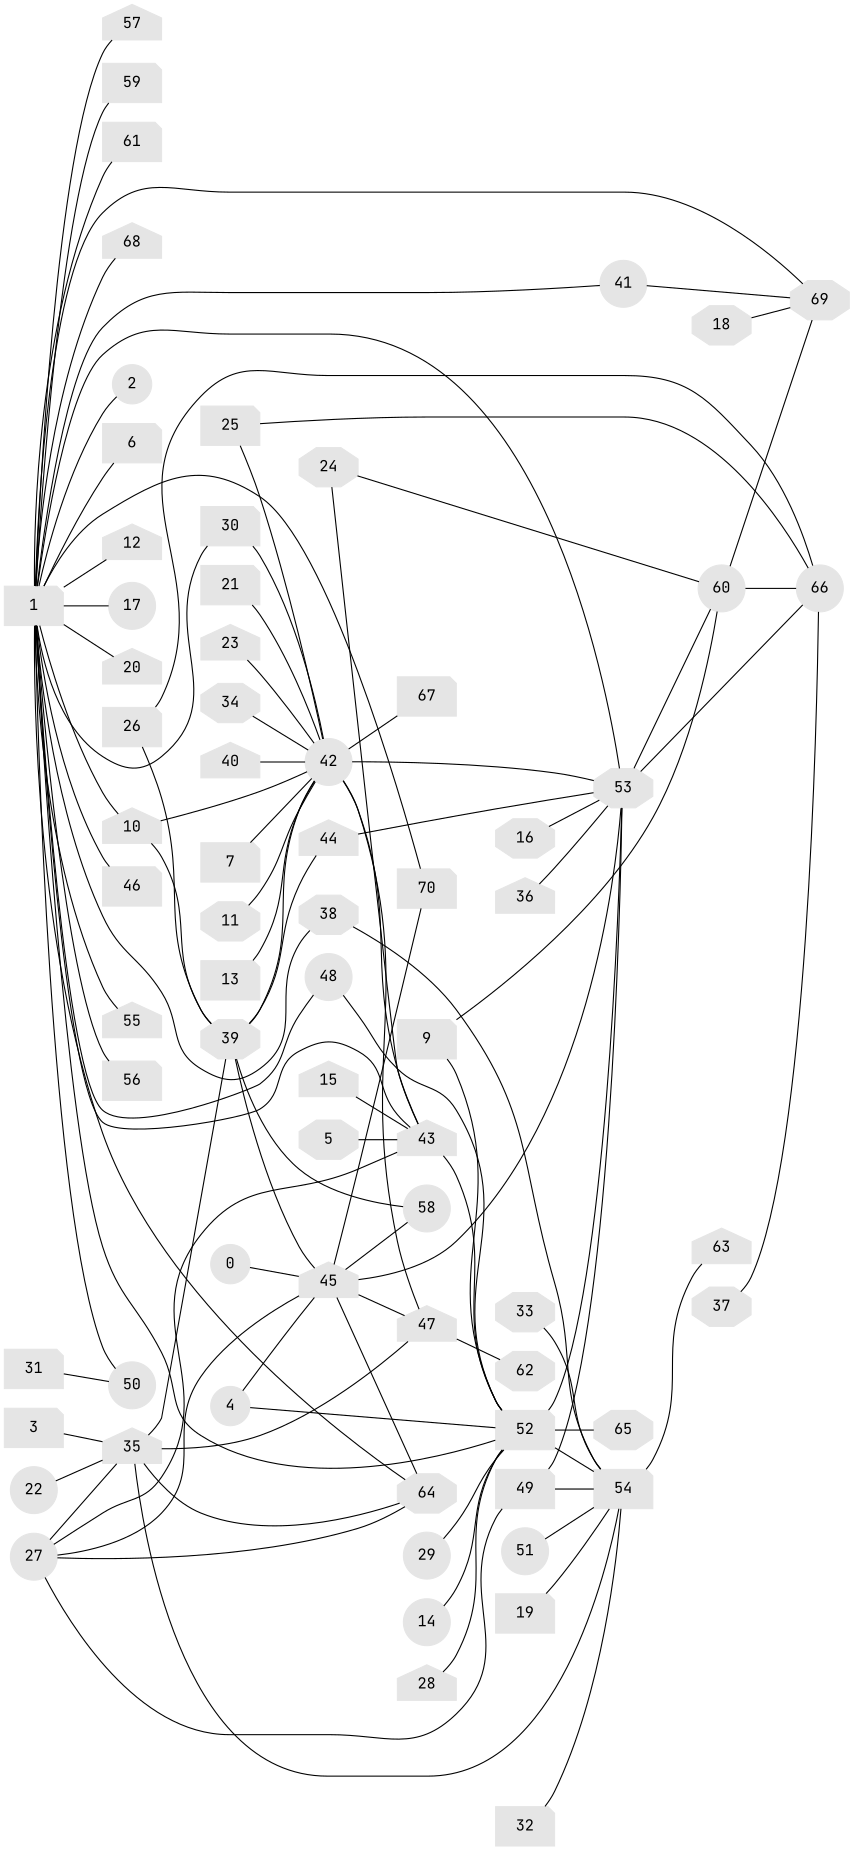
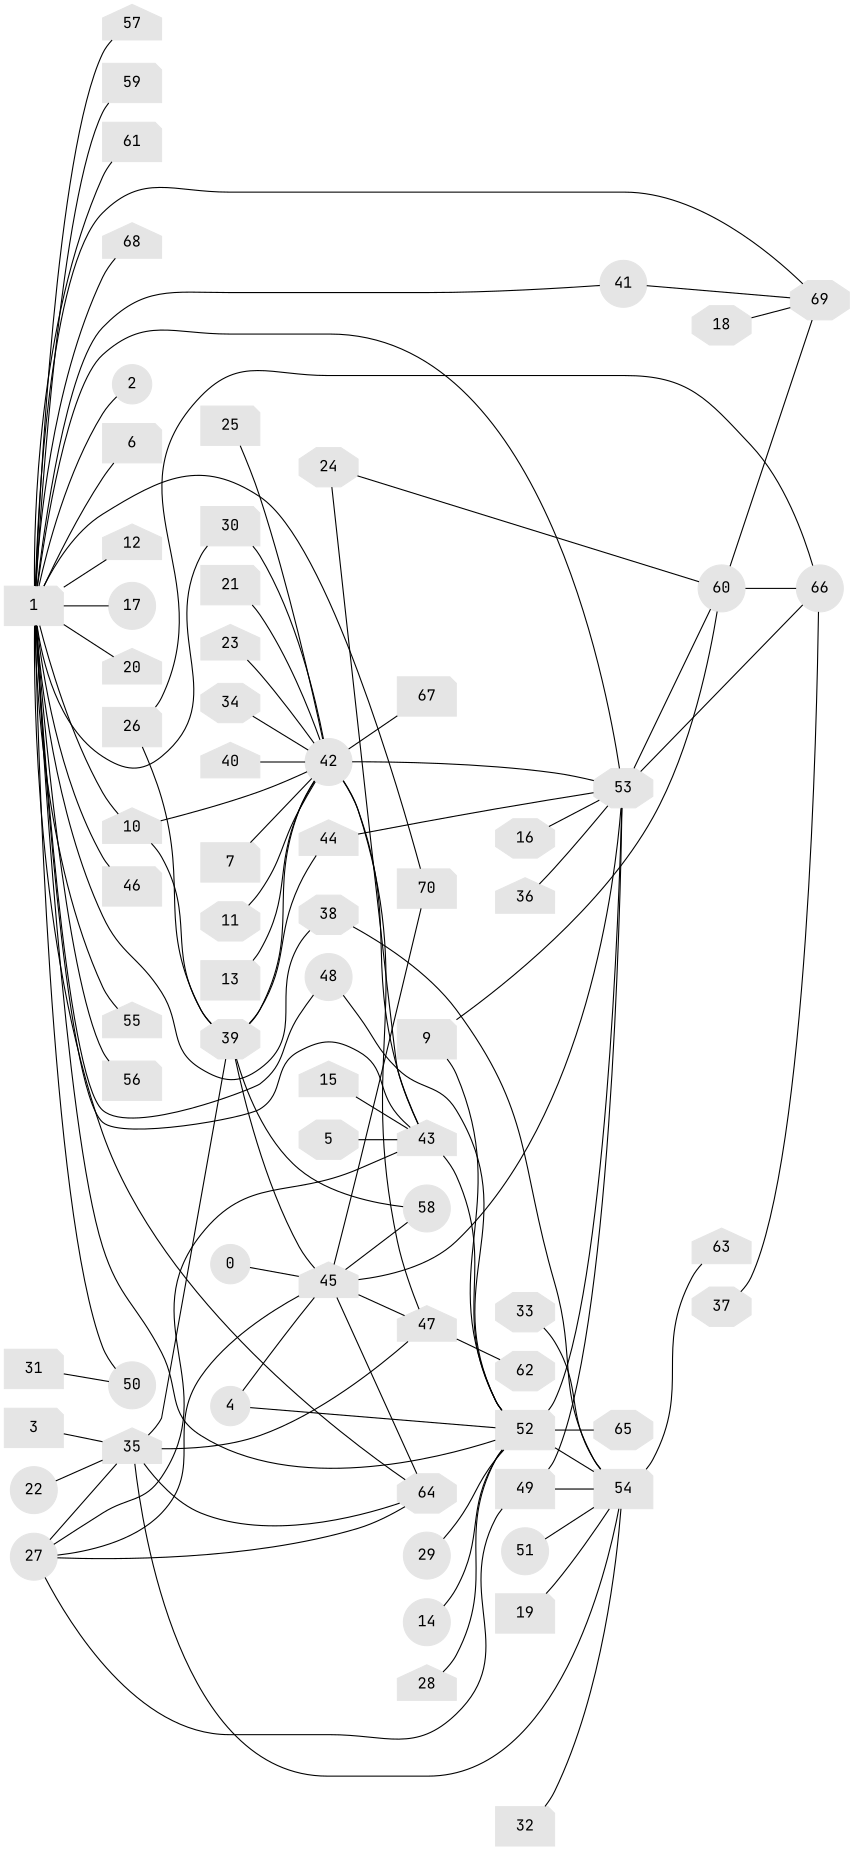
(566, 417) -> none
